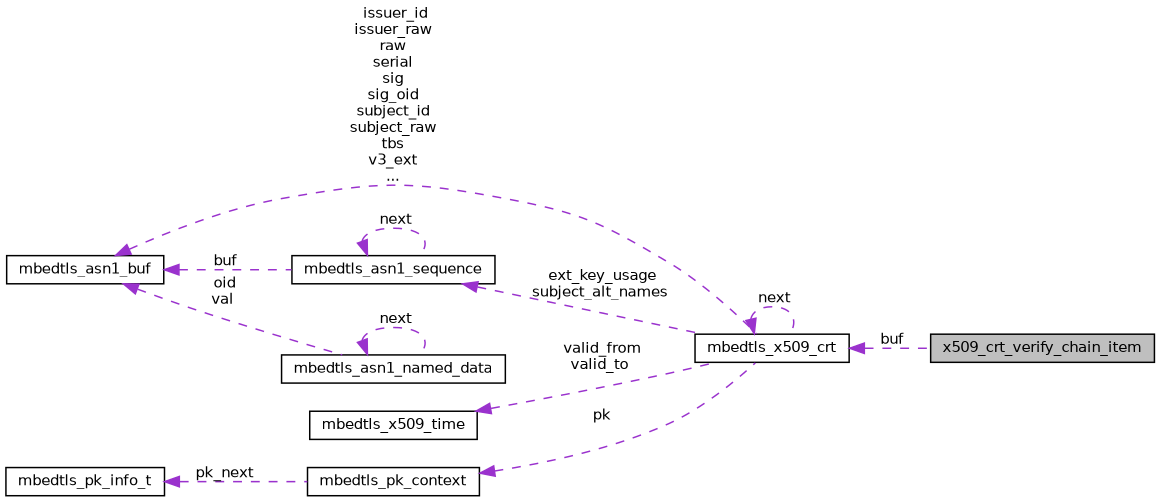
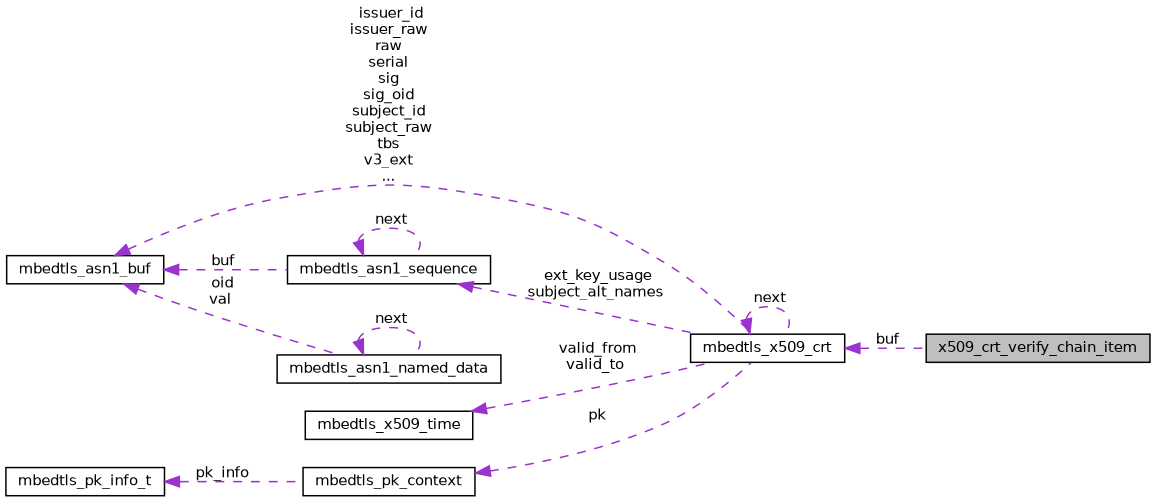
(223, 473) -> (221, 473)
